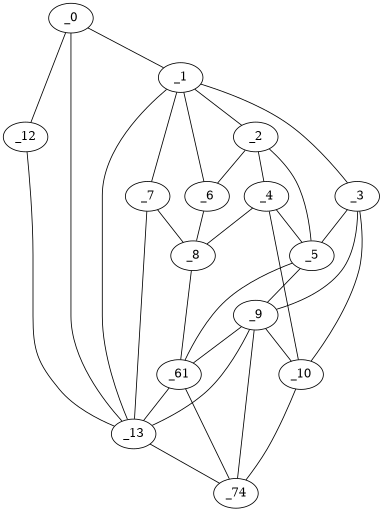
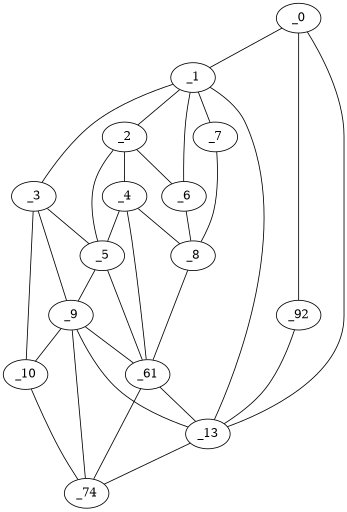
(26, 137) -> (299, 315)
(282, 278) -> (138, 285)
(141, 315) -> none
